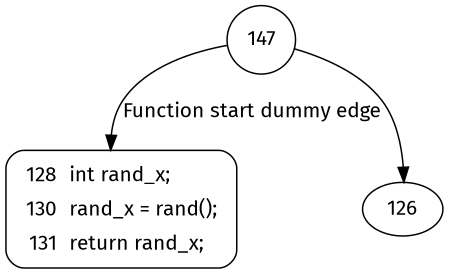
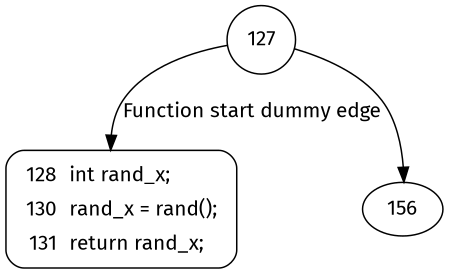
(261, 40) -> (261, 40)
(403, 209) -> (403, 209)
